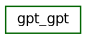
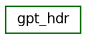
(43, 20) -> (43, 20)
